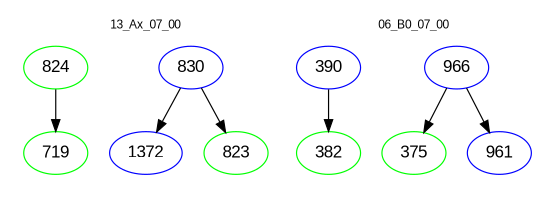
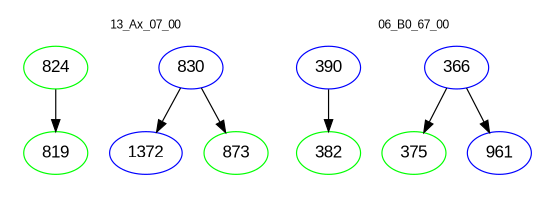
(414, 26) -> (414, 26)
(457, 68) -> (457, 68)
(56, 153) -> (56, 153)
(236, 153) -> (236, 153)
